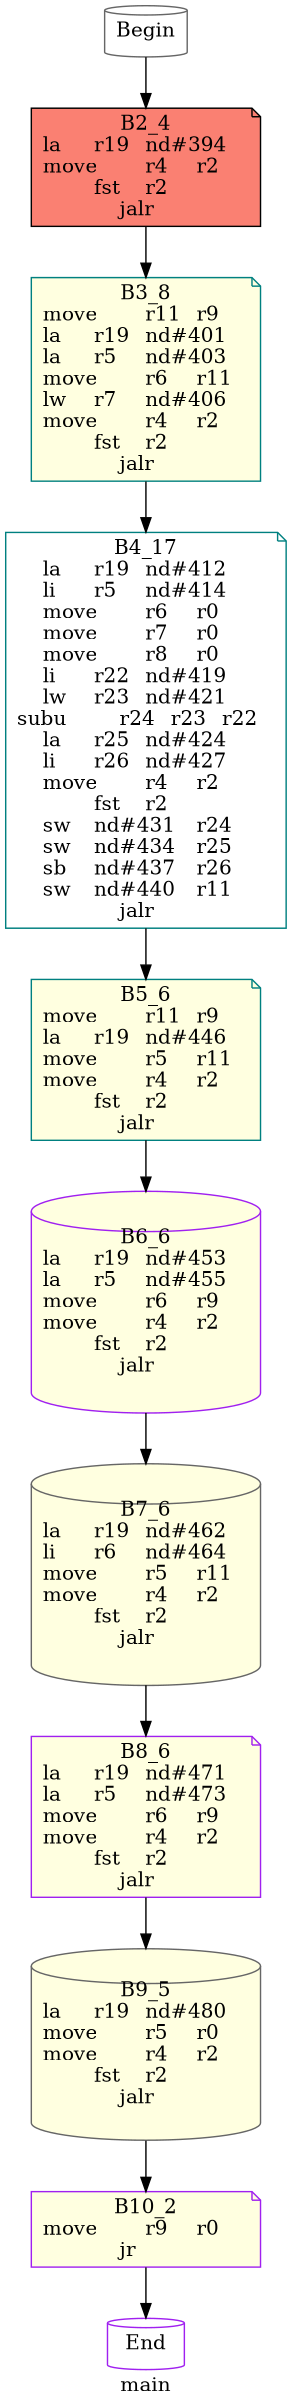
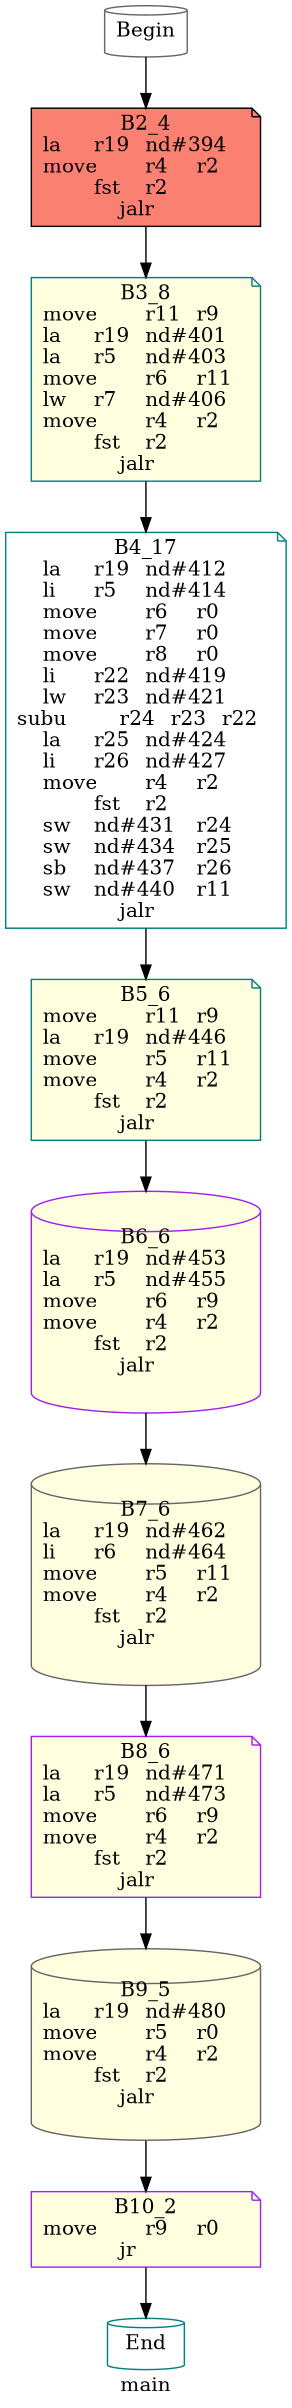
(146, 2344) -> (146, 2344)
